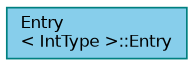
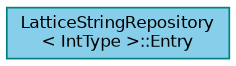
(97, 33) -> (118, 33)
